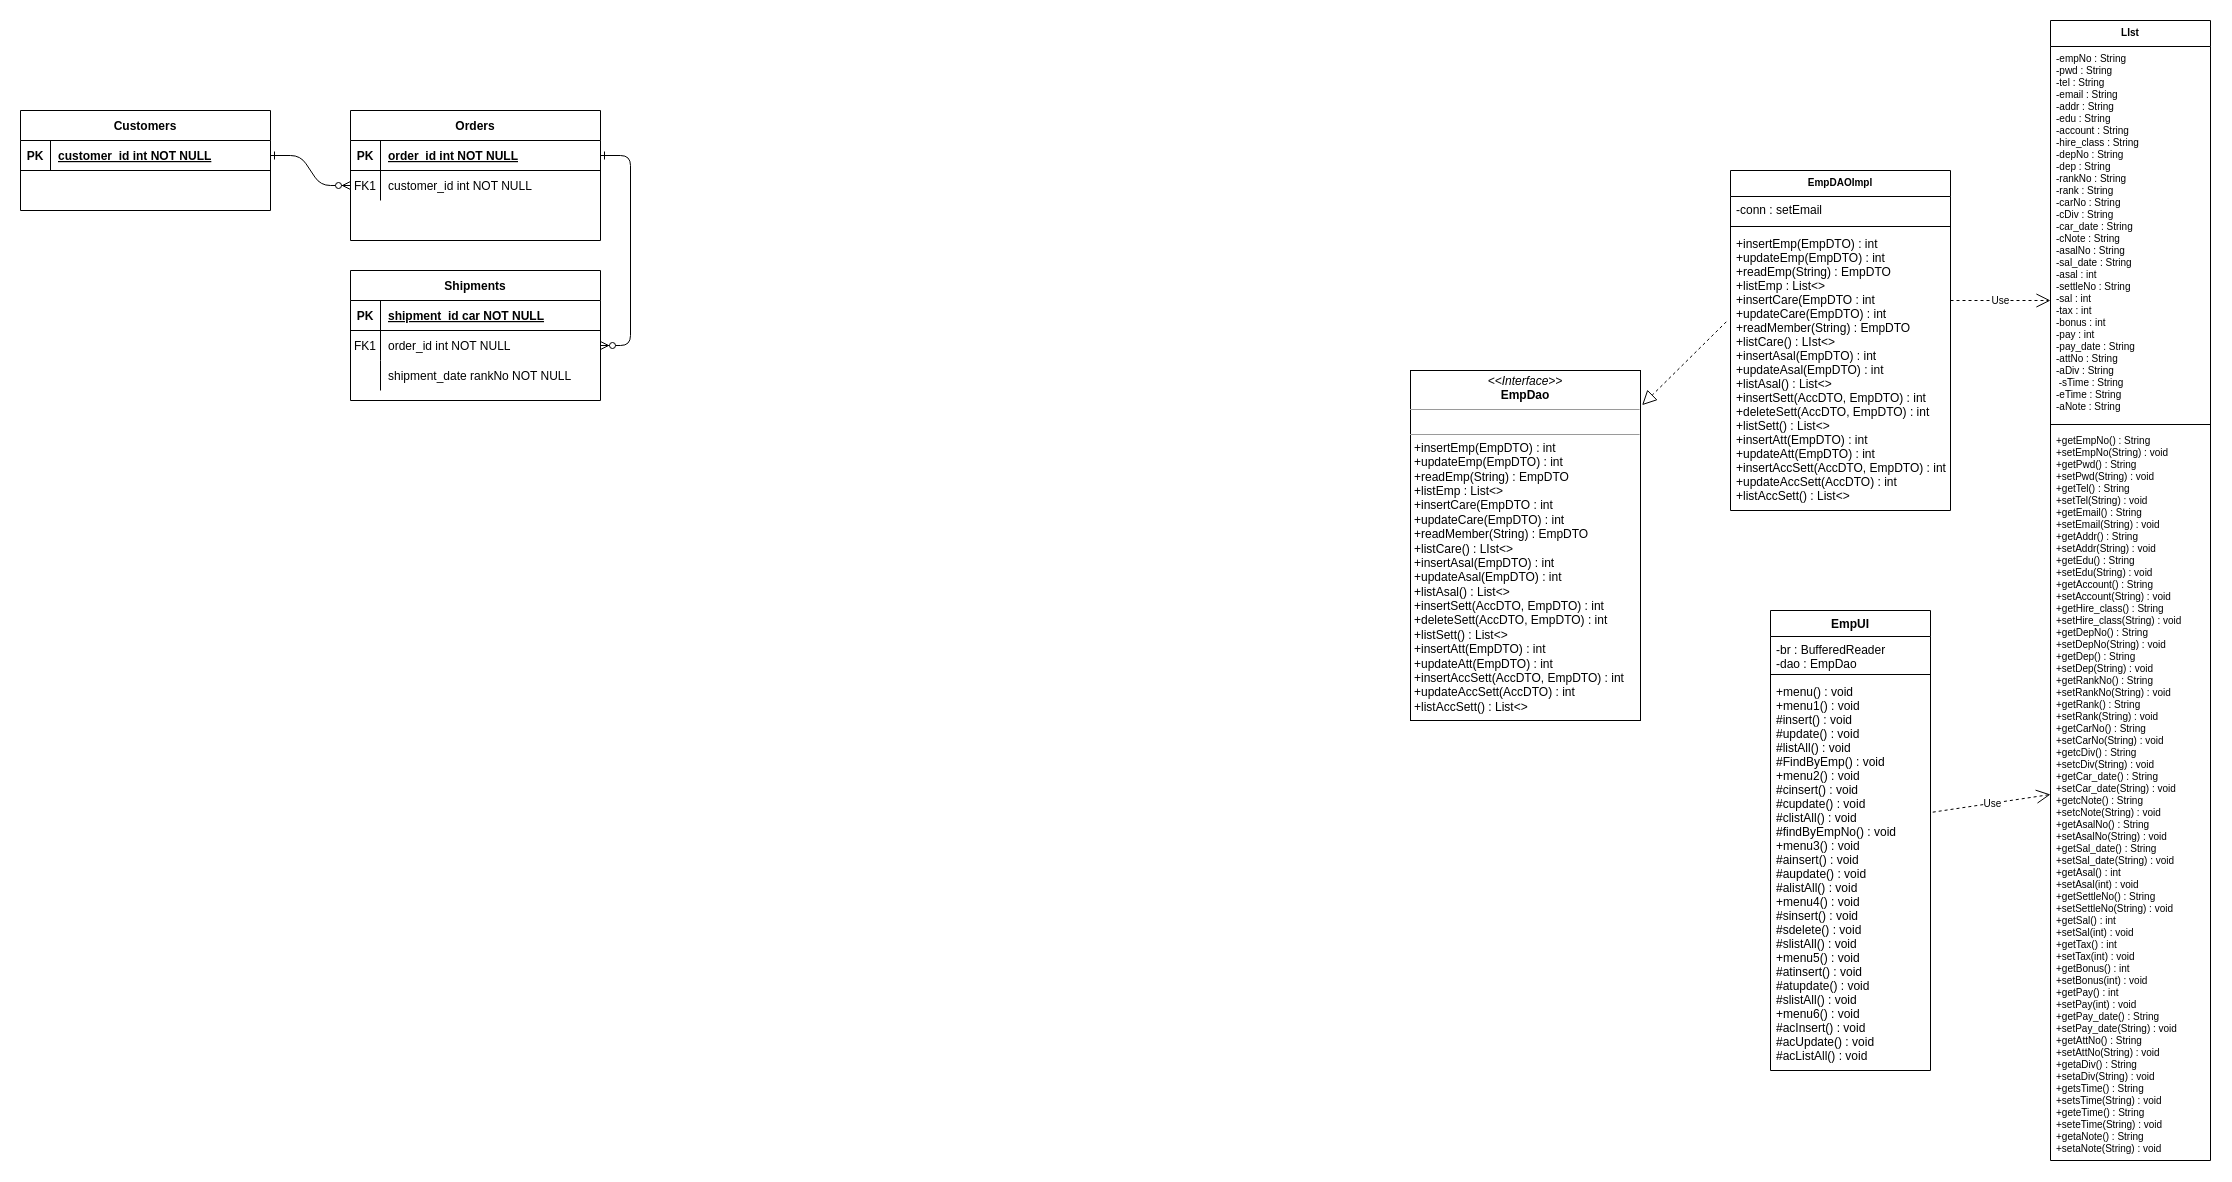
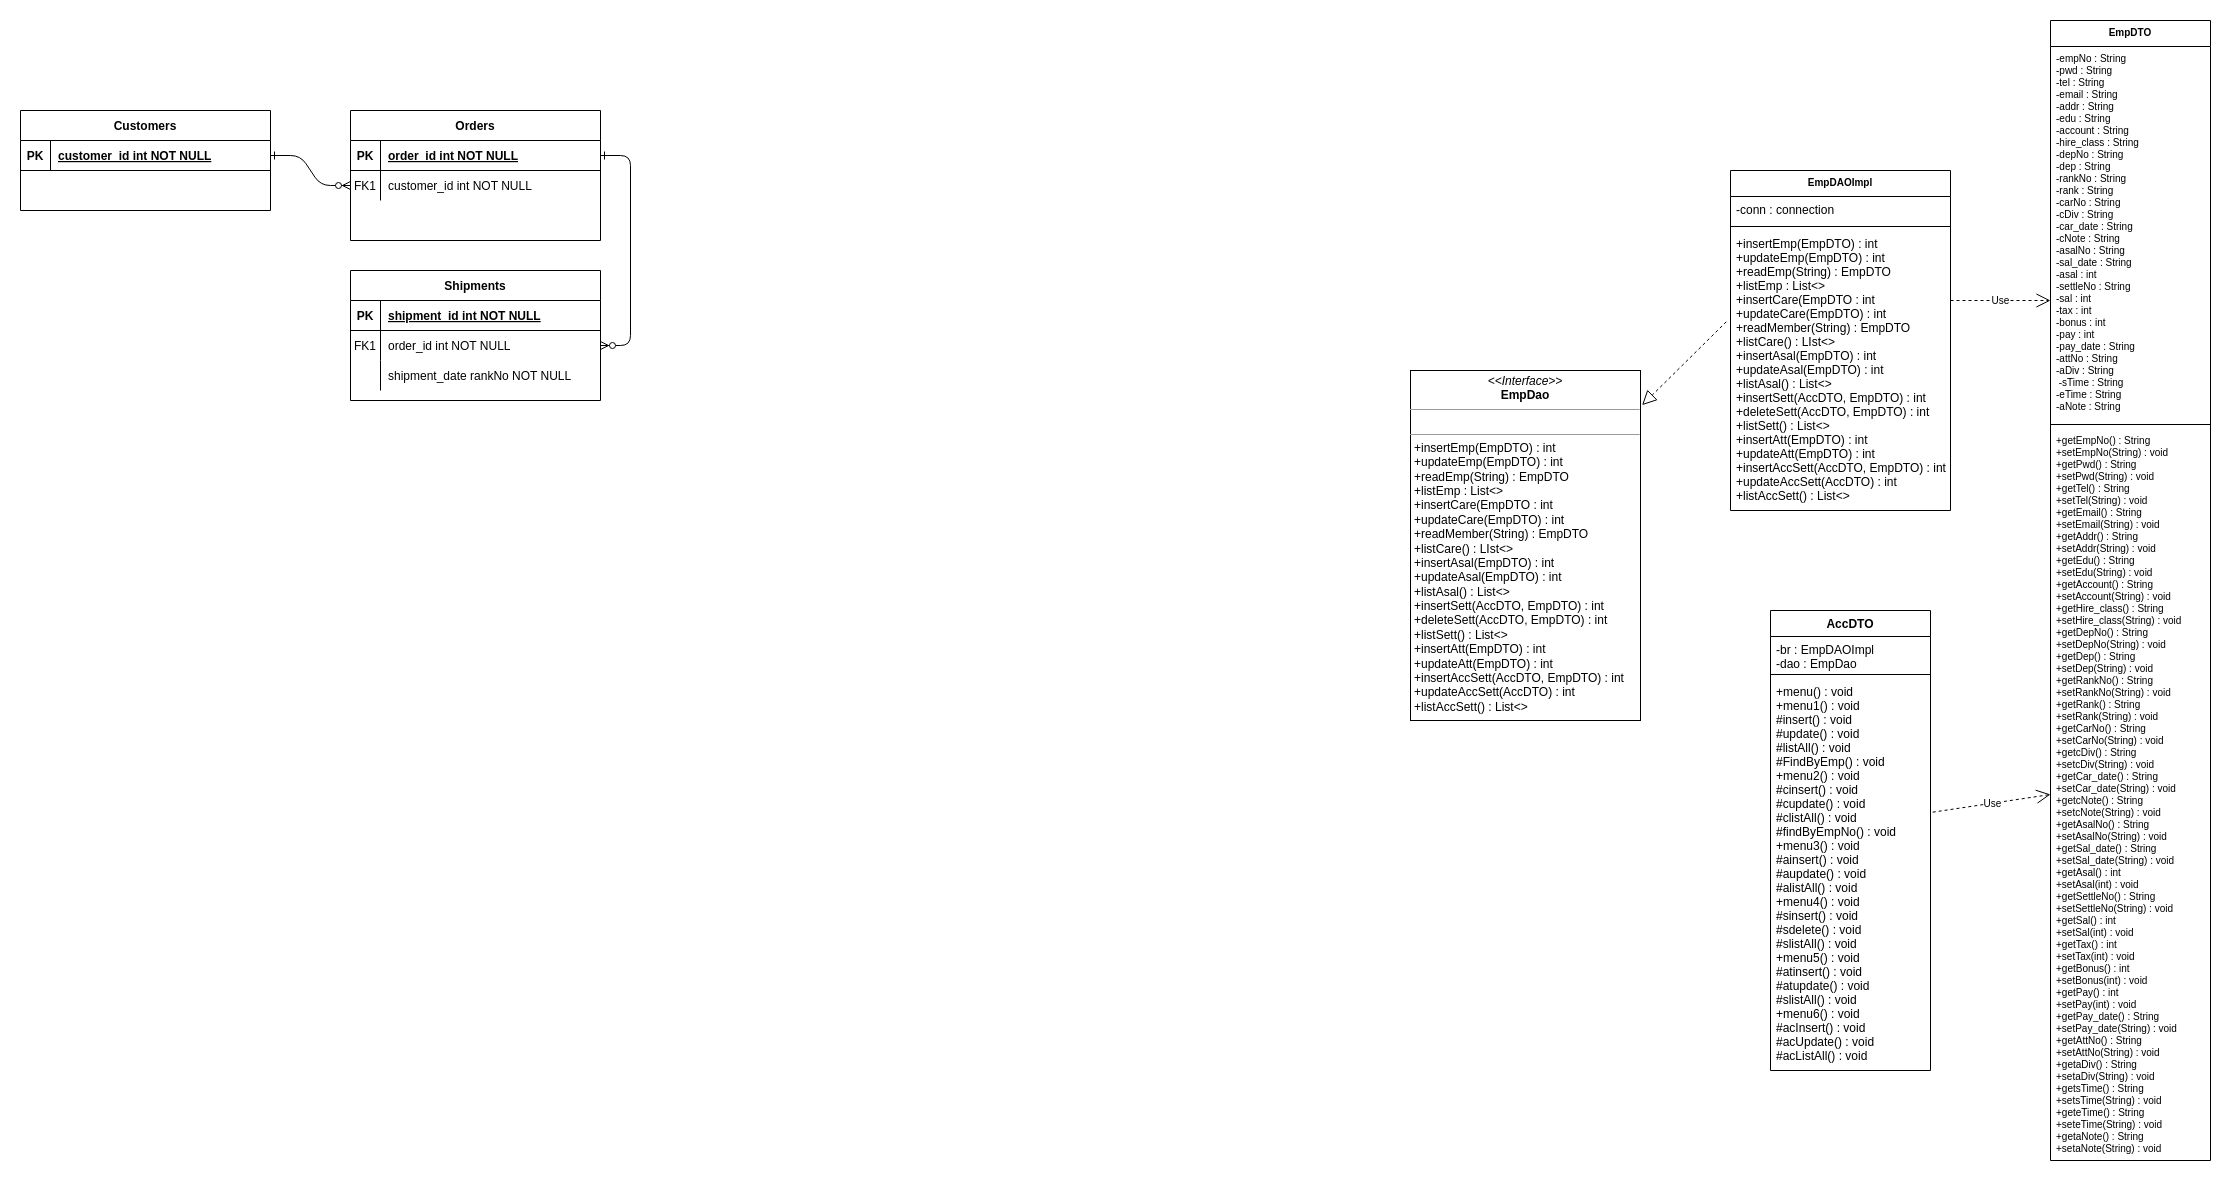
(2130, 33) -> (2130, 33)
(1782, 210) -> (1790, 210)
(462, 316) -> (461, 316)
(1850, 624) -> (1850, 624)
(1840, 650) -> (1825, 650)
